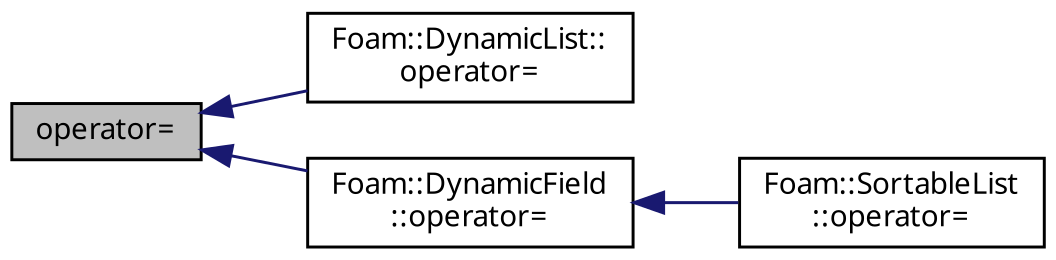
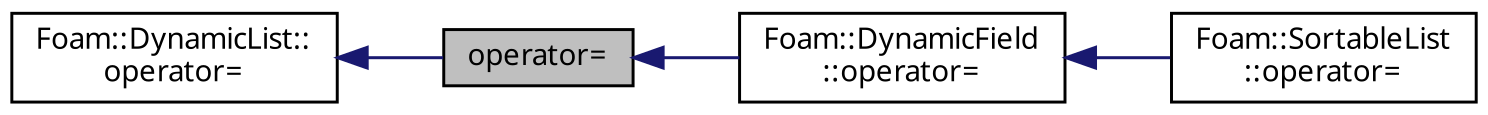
(269, 99) -> (405, 58)
